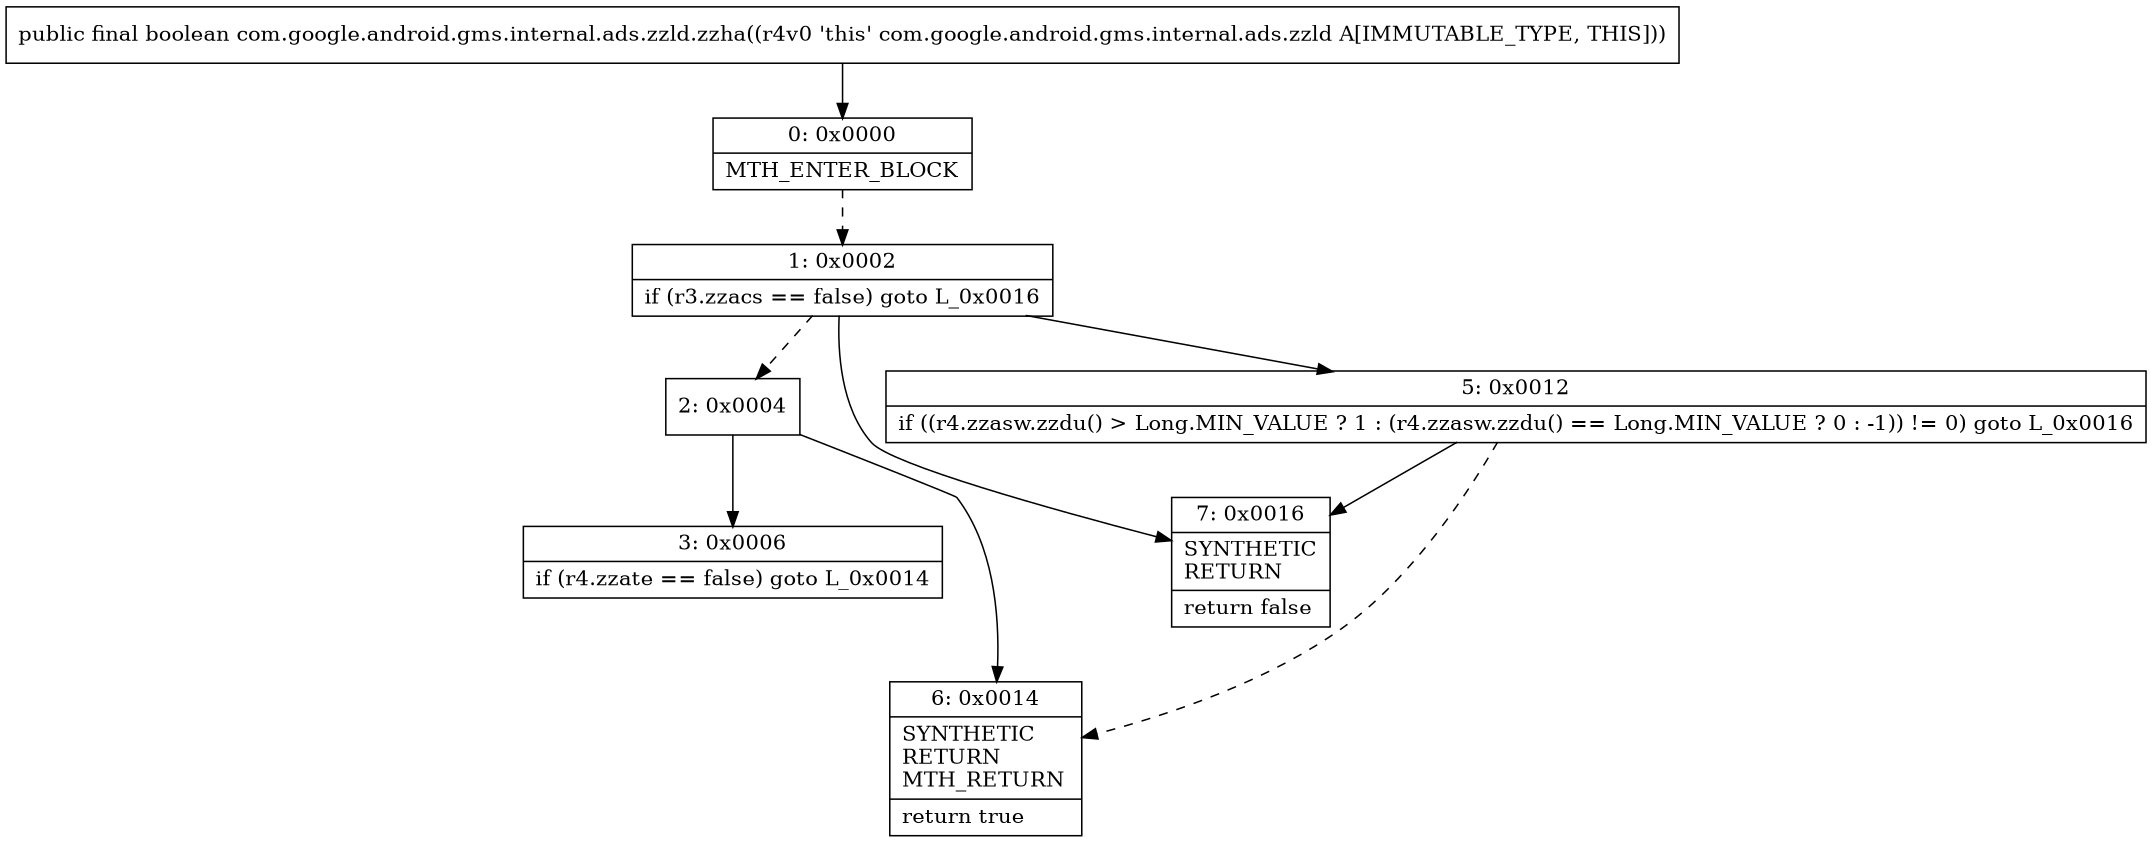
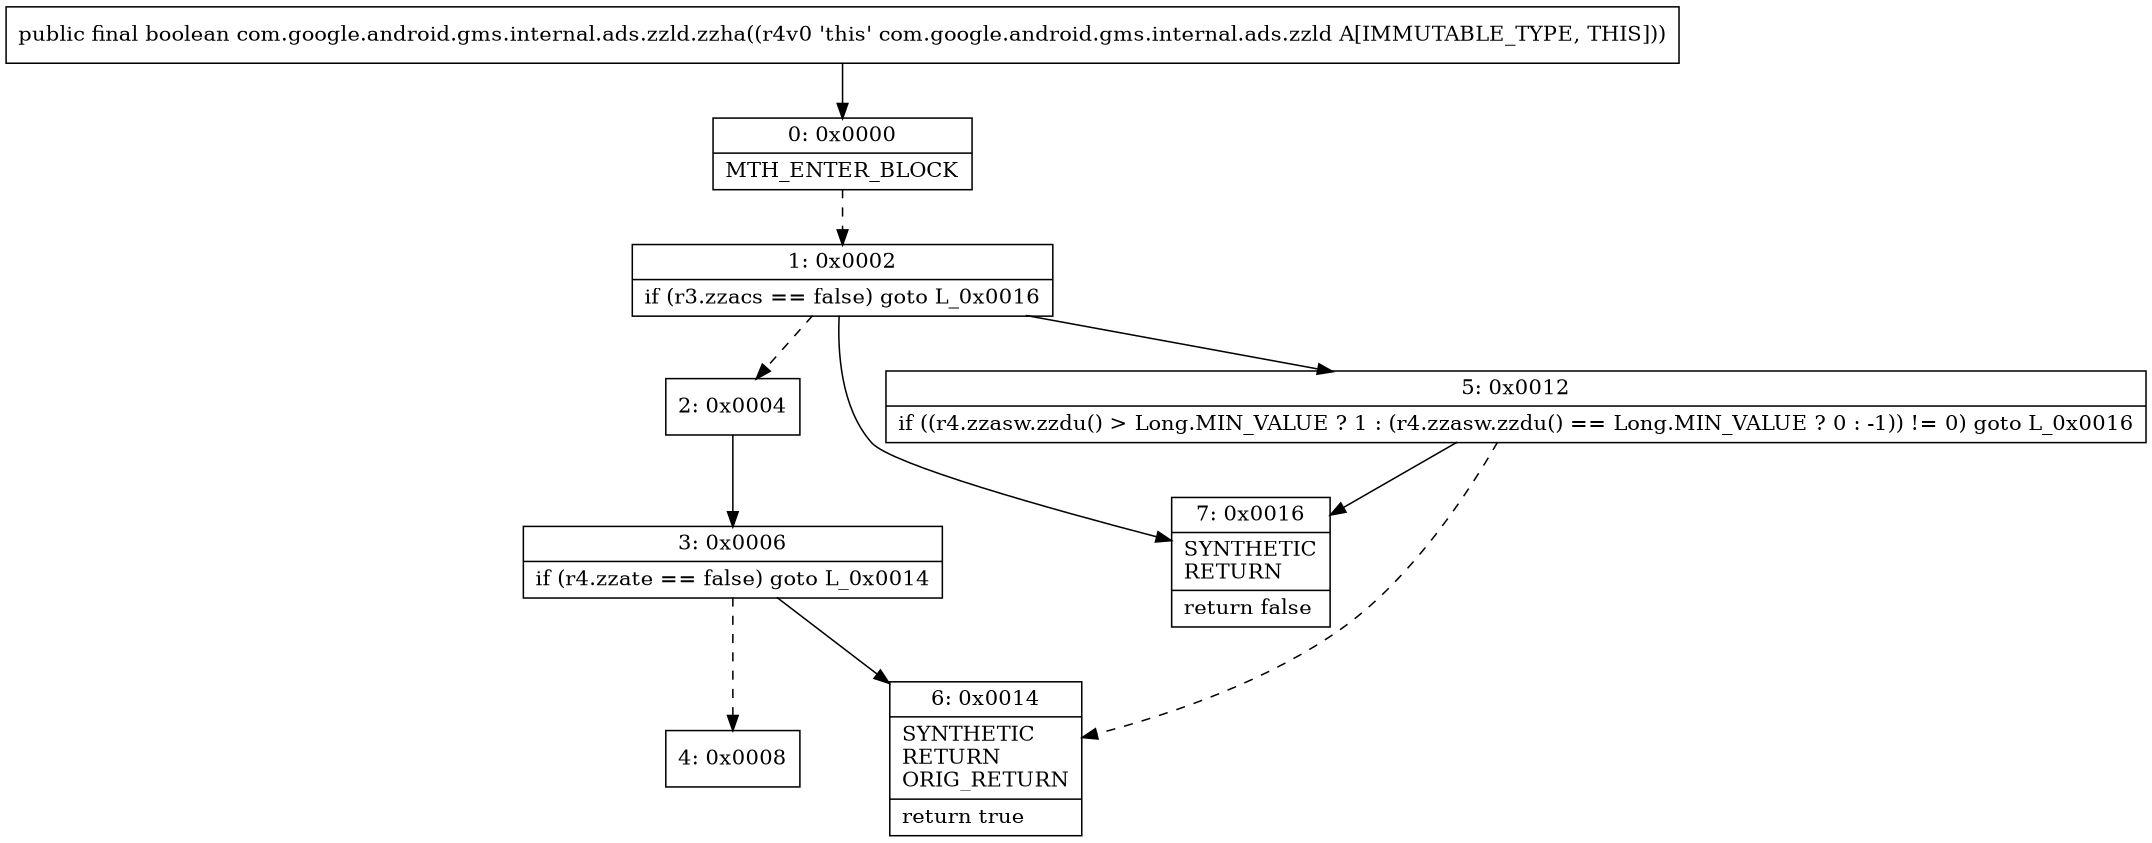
(959, 501) -> (827, 636)
none -> (733, 759)
(983, 780) -> (986, 780)
